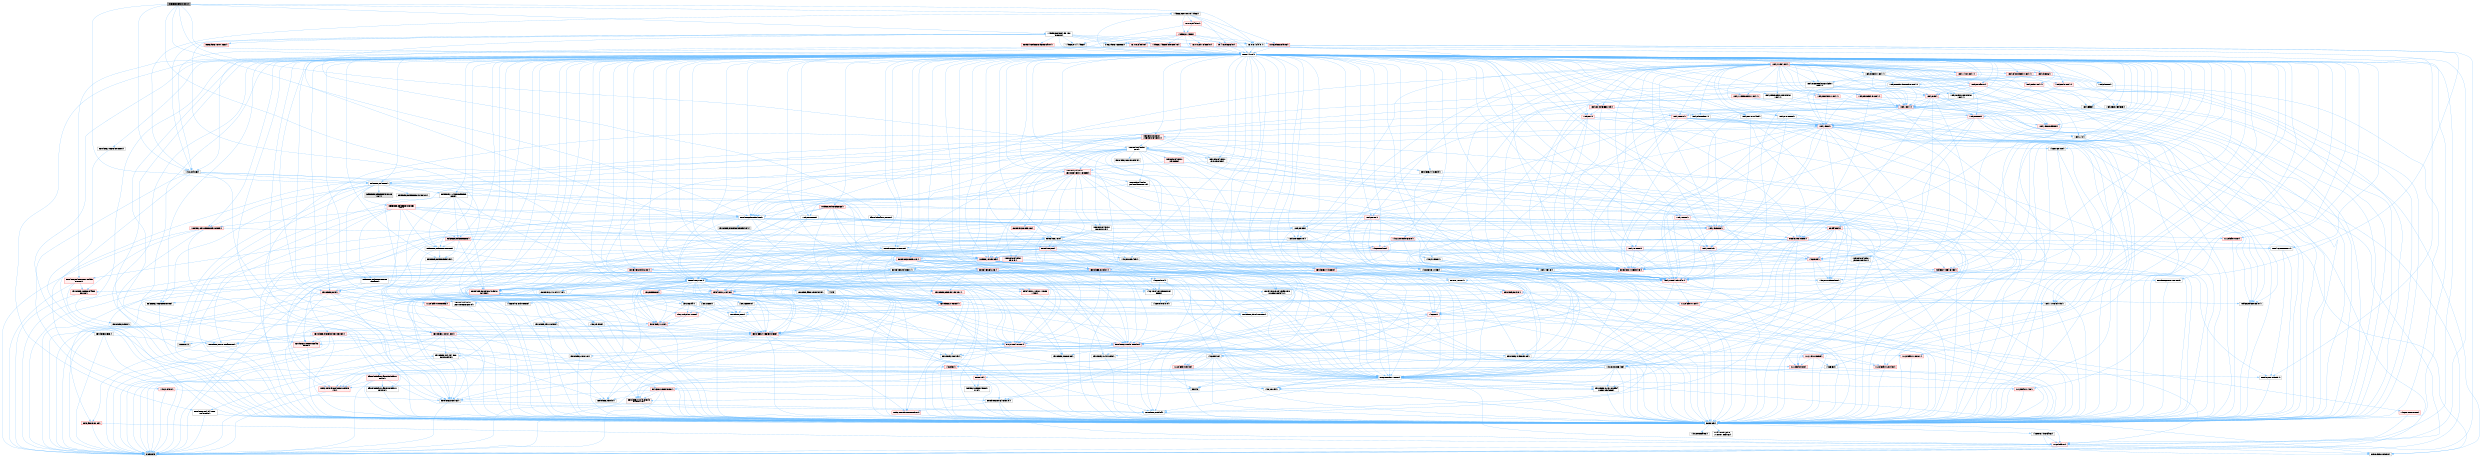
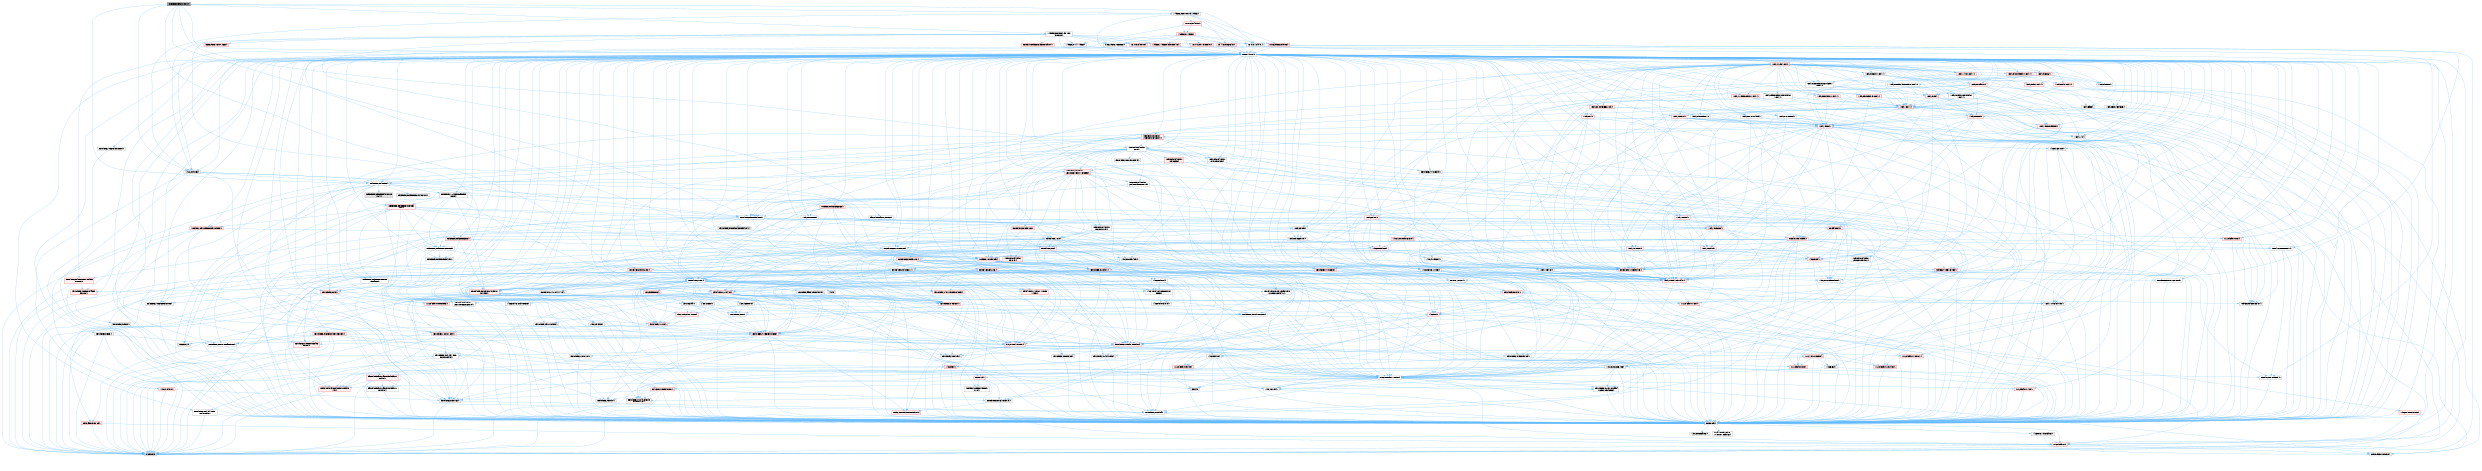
(456, 217) -> (428, 201)
(949, 292) -> (949, 292)
